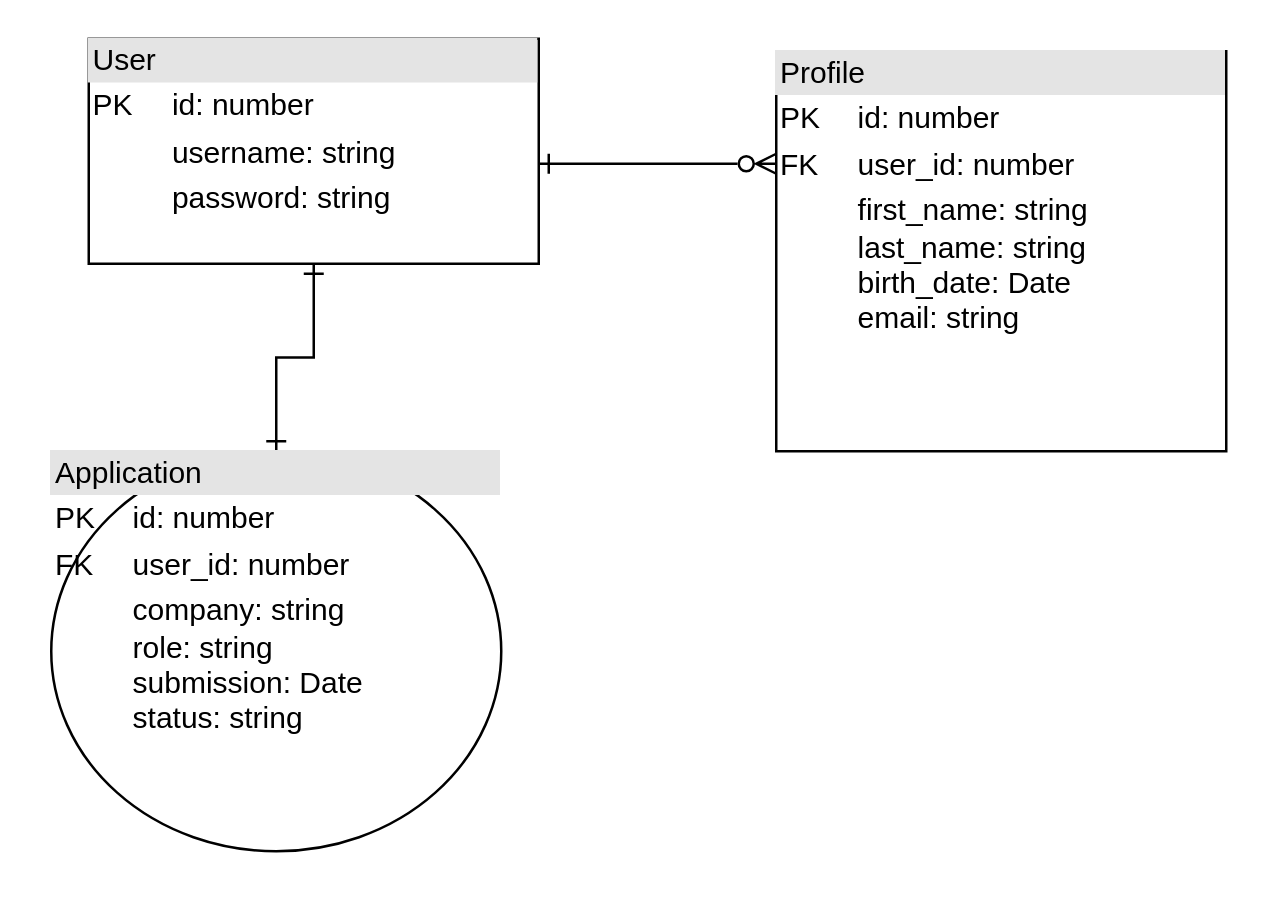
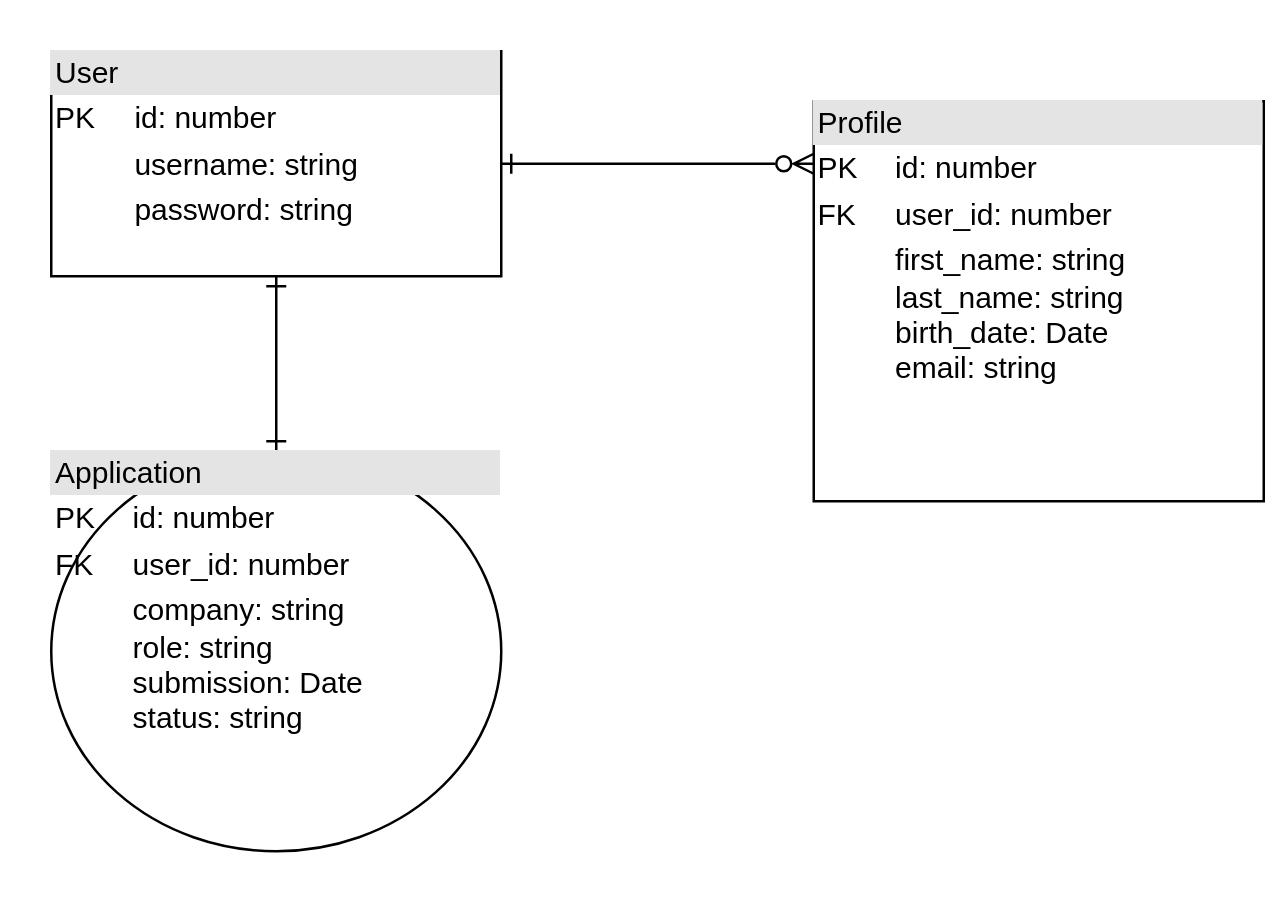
(314, 151) -> (276, 164)
(1001, 251) -> (1039, 301)
